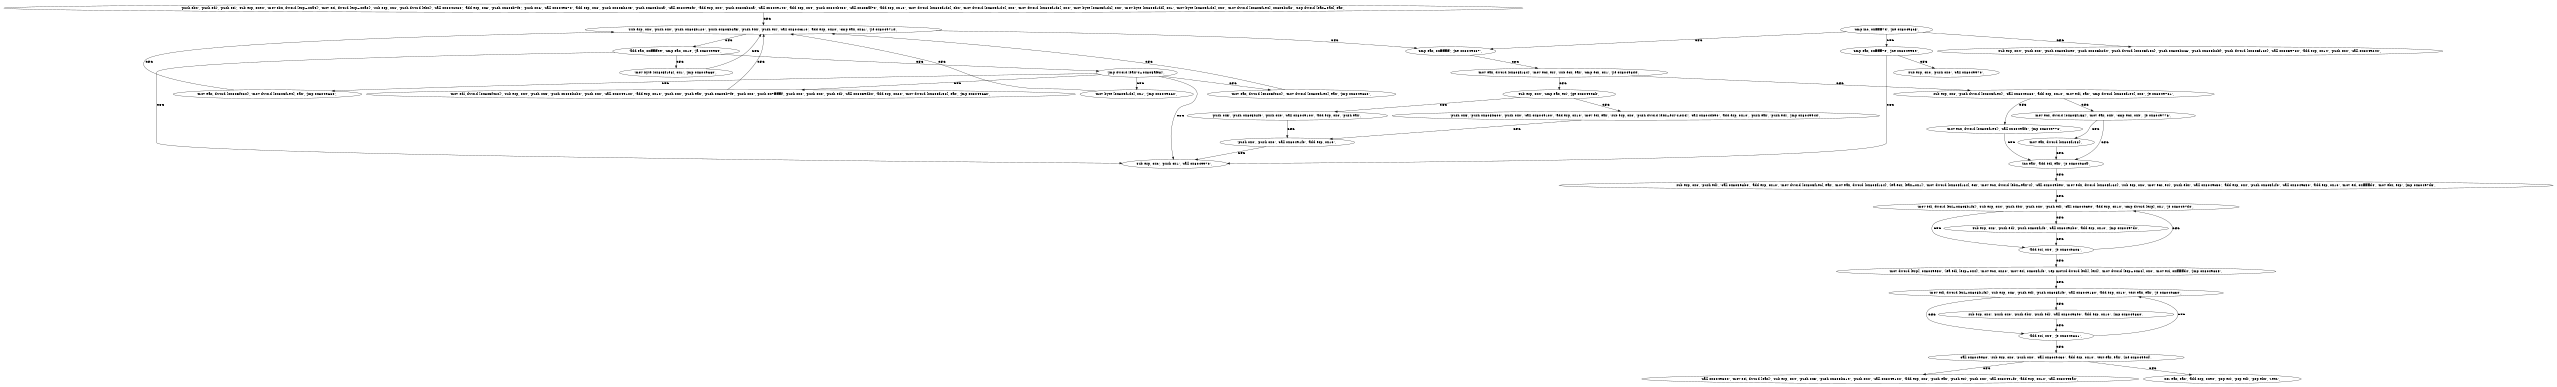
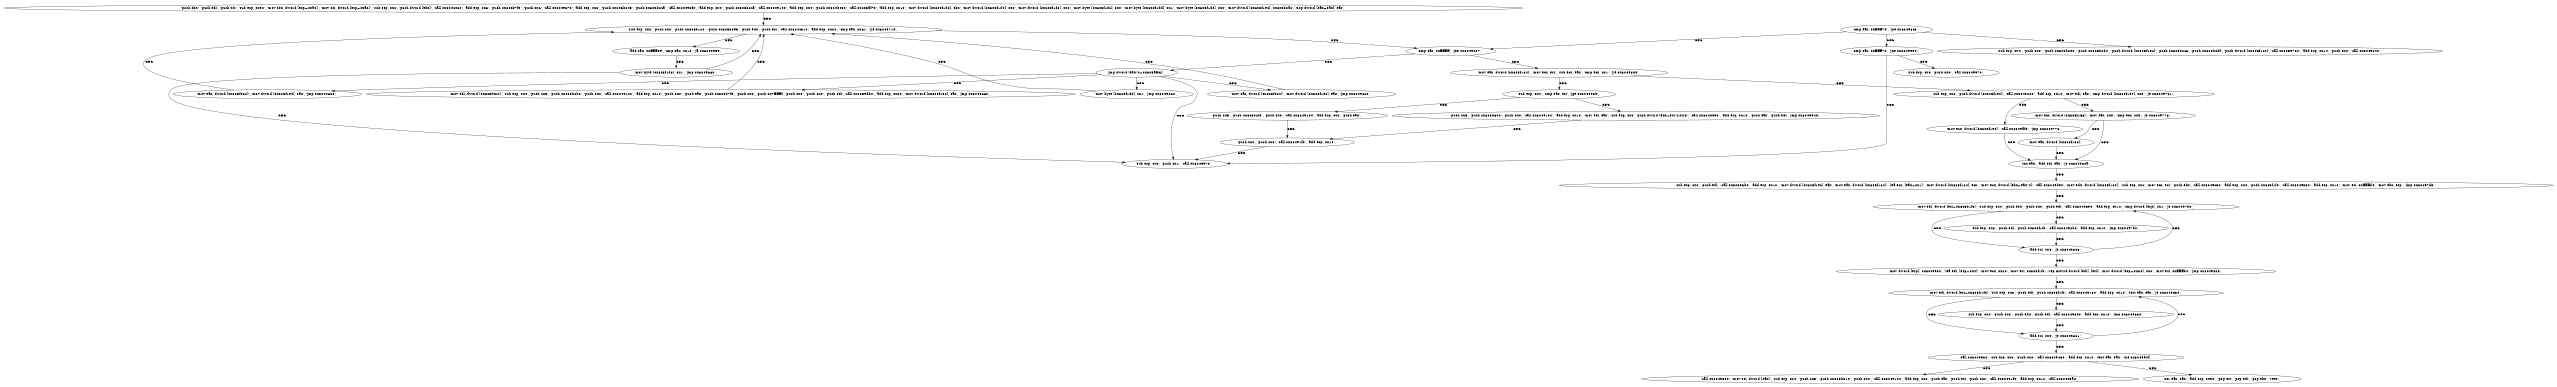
(1887, 30) -> (1887, 30)
(909, 63) -> (1294, 62)
(373, 153) -> (416, 131)
